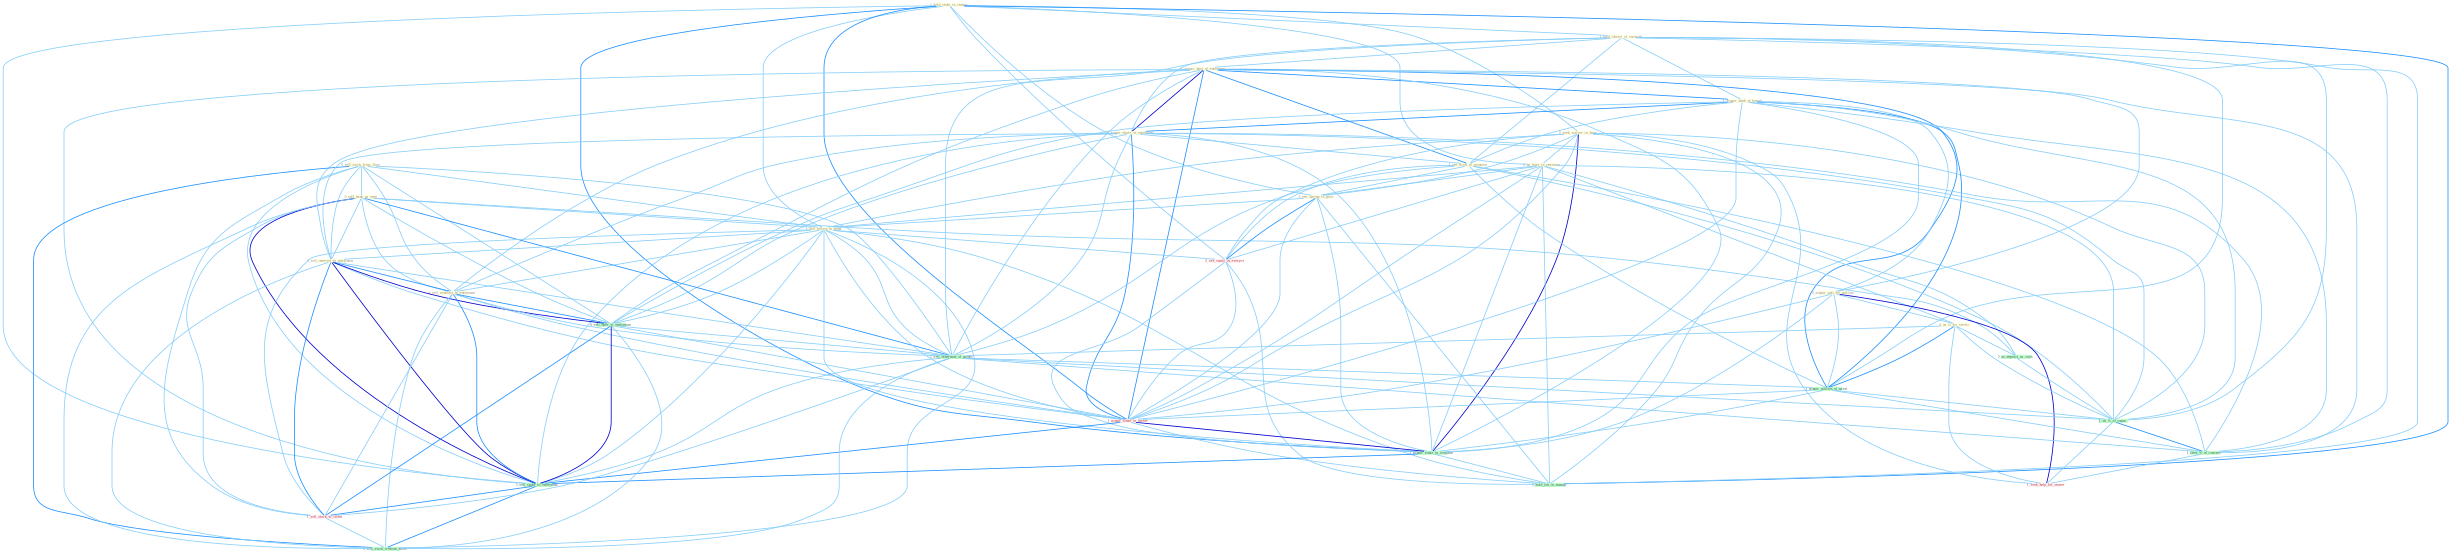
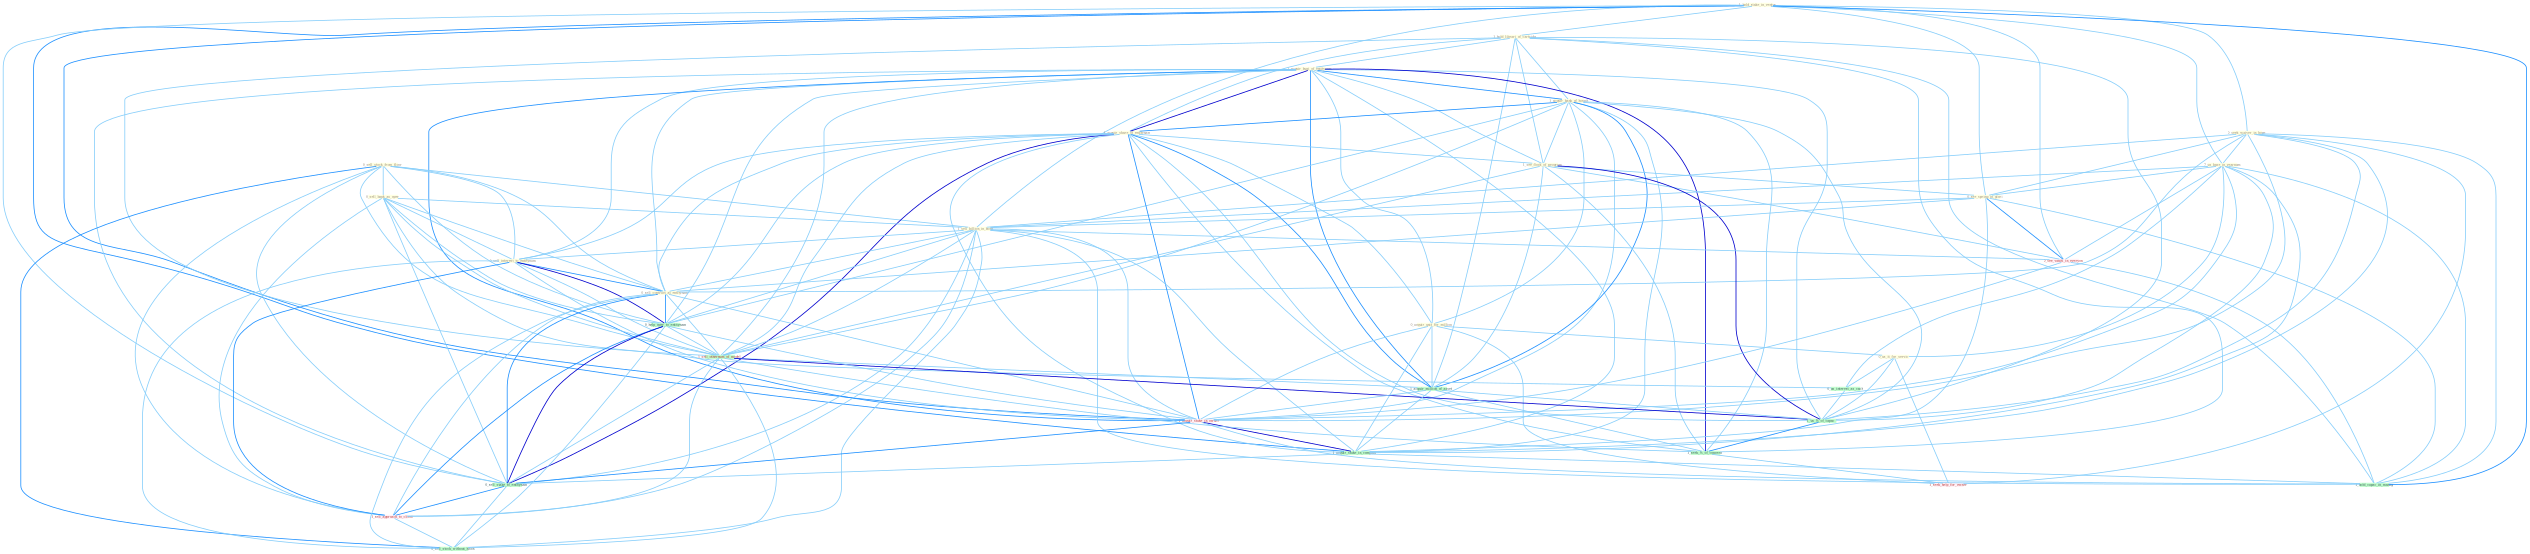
(2135, 105) -> (1653, 130)
(1317, 110) -> (1426, 105)
(1379, 162) -> (1487, 286)
(1542, 165) -> (2222, 165)
none -> (1293, 195)
(754, 209) -> (814, 304)
(1794, 248) -> (1731, 239)
(657, 277) -> (537, 303)
(1530, 313) -> (2033, 412)
(611, 325) -> (666, 325)
(1250, 337) -> (1293, 247)
(1454, 341) -> (1112, 271)
(321, 354) -> (451, 355)
(952, 357) -> (720, 357)
(2016, 357) -> (1846, 389)
(1894, 361) -> (1293, 230)
(2043, 366) -> (1609, 455)
(424, 383) -> none
(1533, 389) -> (1244, 387)
(1064, 402) -> none
(64, 417) -> none
(2080, 453) -> (1737, 85)
(985, 469) -> (931, 469)
(1550, 485) -> (2374, 485)
(325, 517) -> (393, 517)
(462, 517) -> (478, 520)
